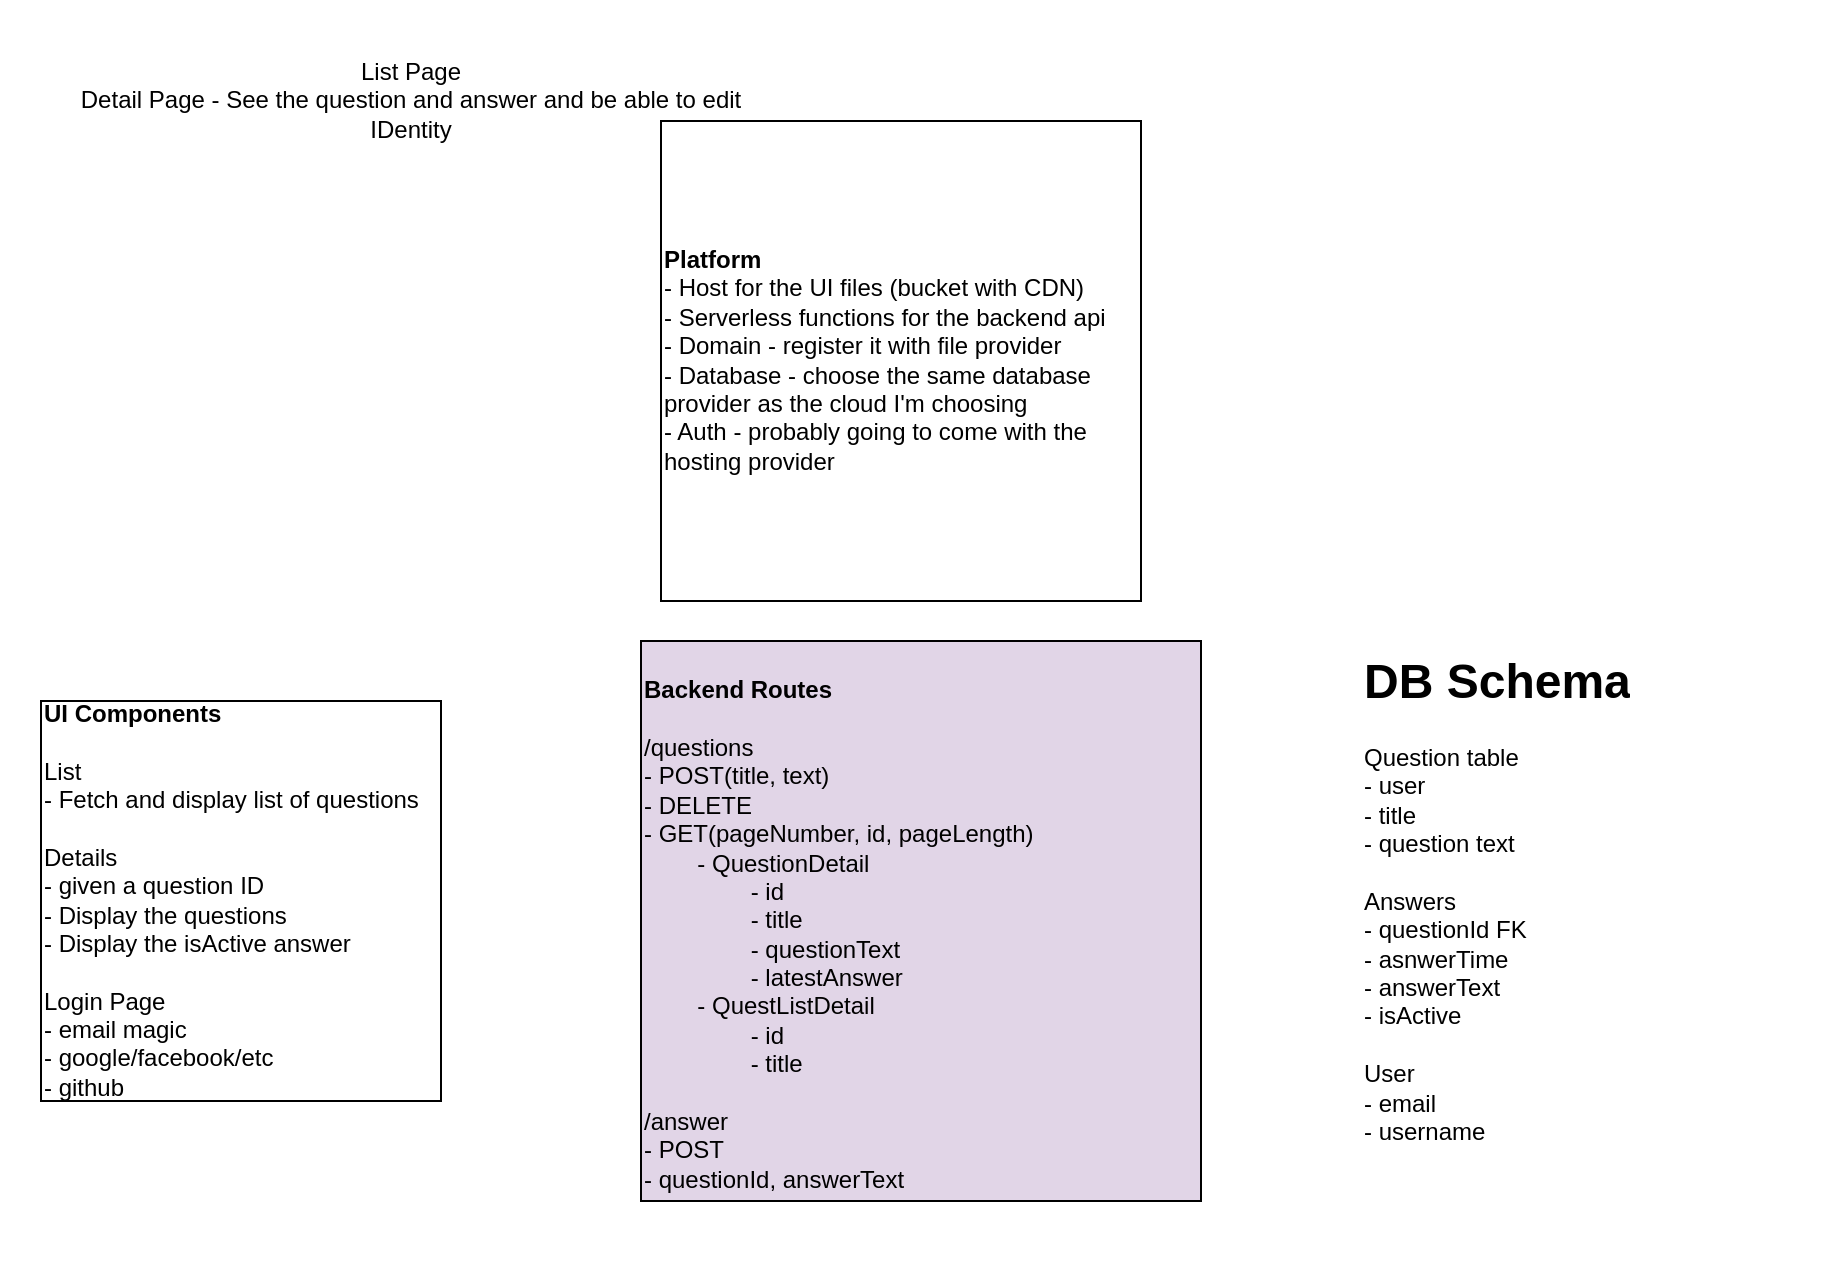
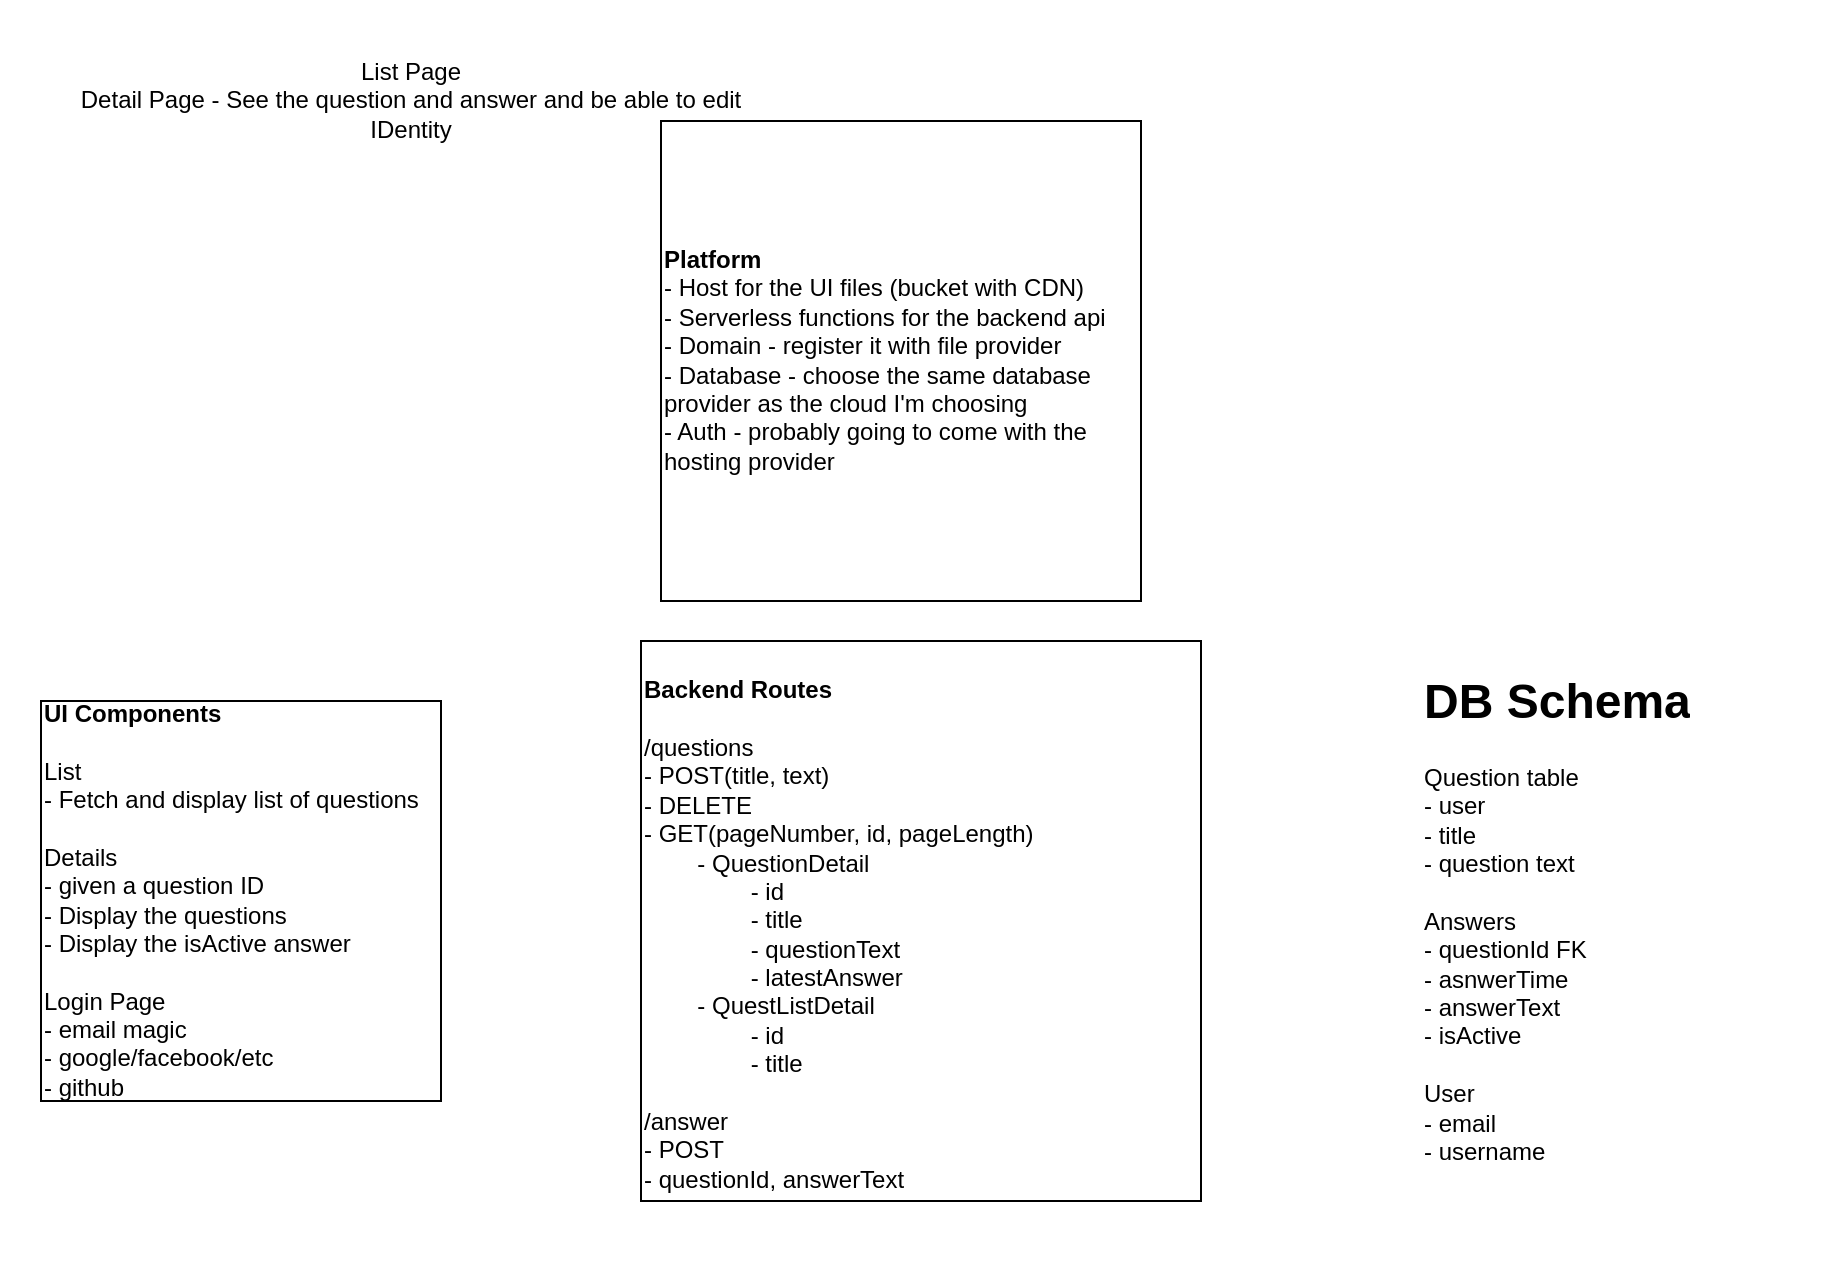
(921, 921) -> (921, 921)
(1541, 931) -> (1601, 951)
